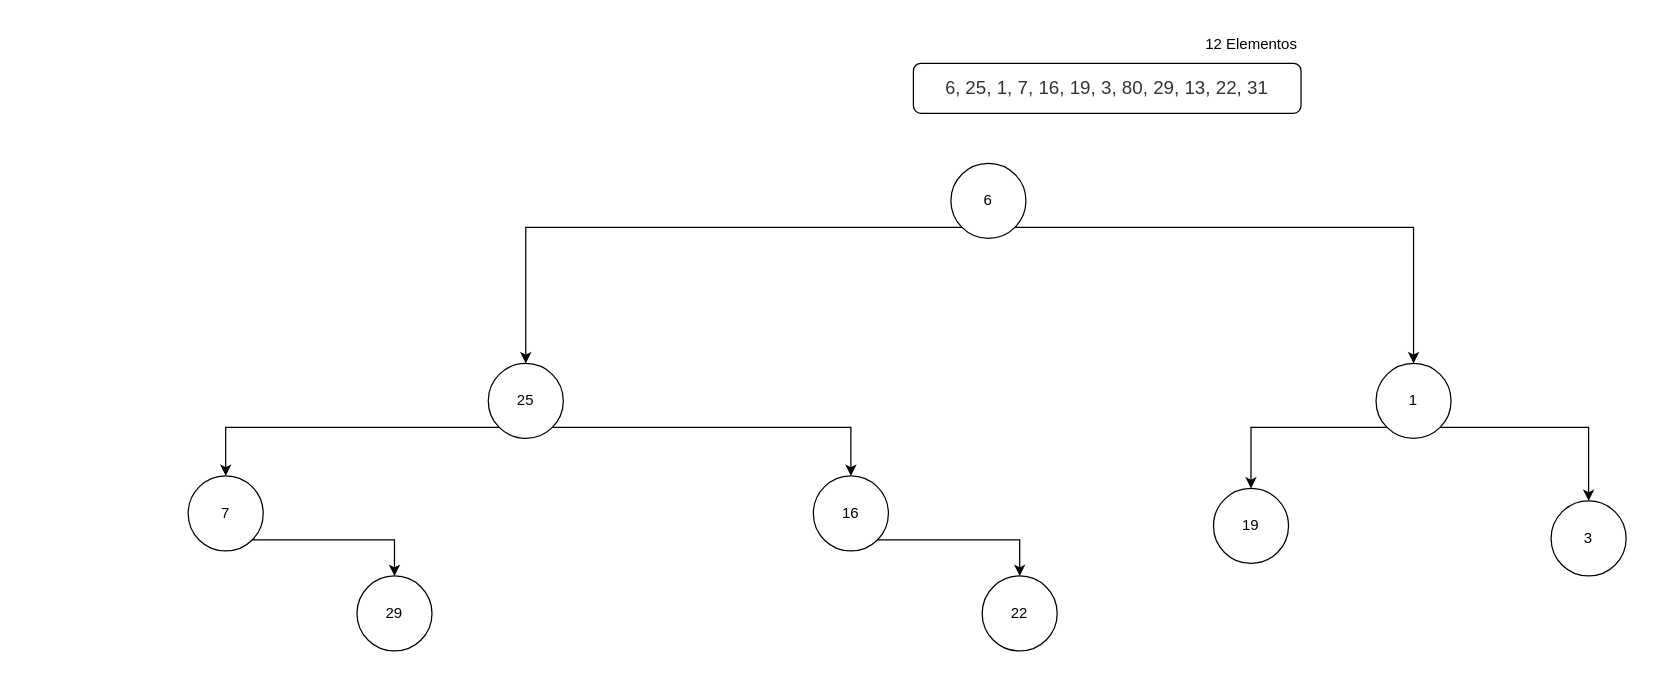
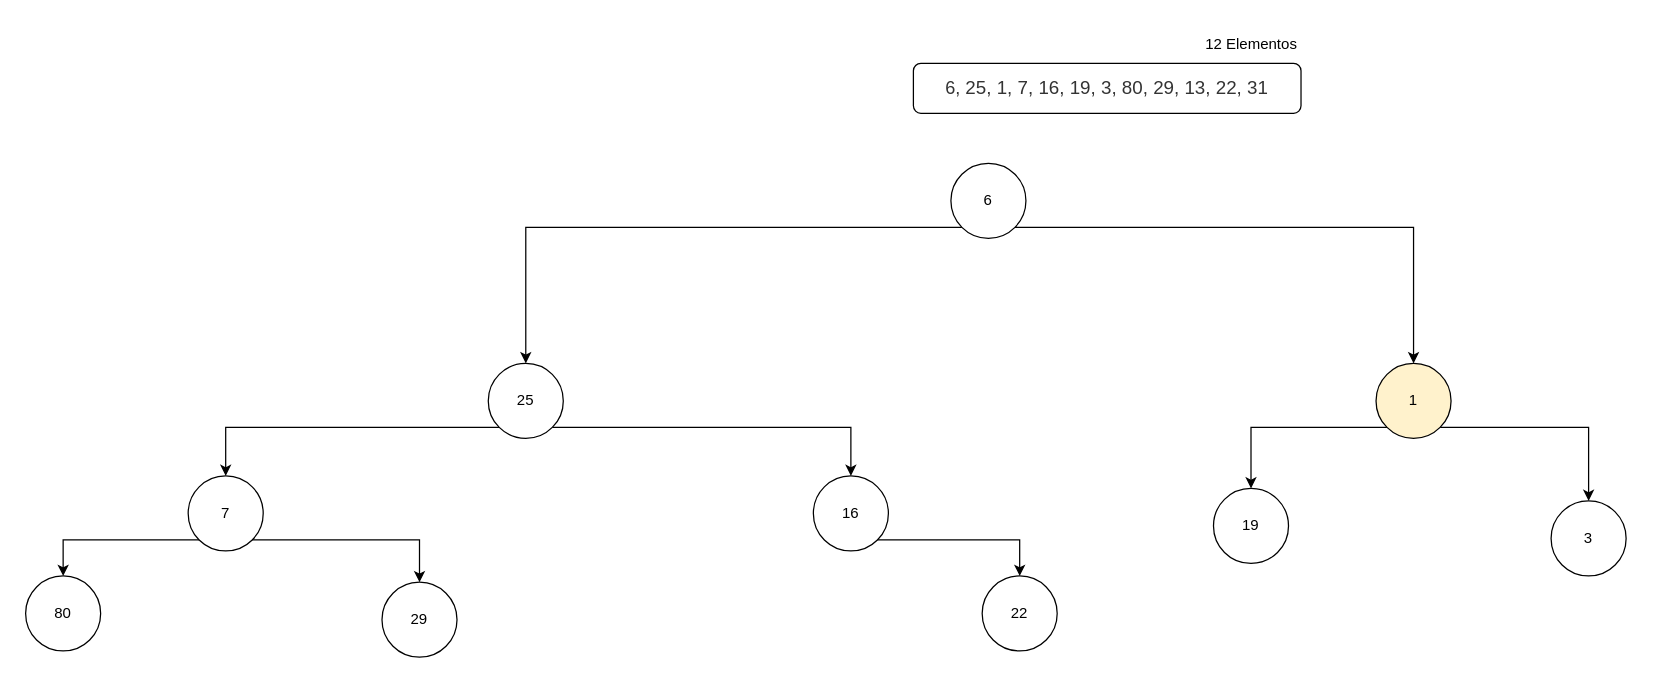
(1413, 401) -> (1413, 401)
none -> (118, 540)
none -> (63, 613)
(394, 613) -> (419, 619)
